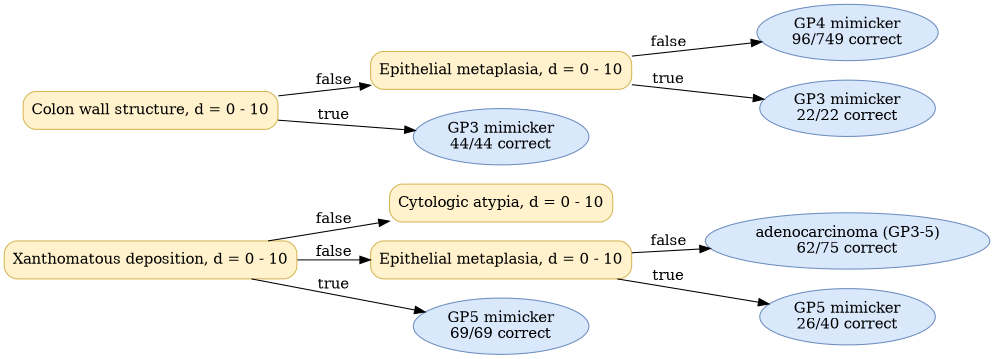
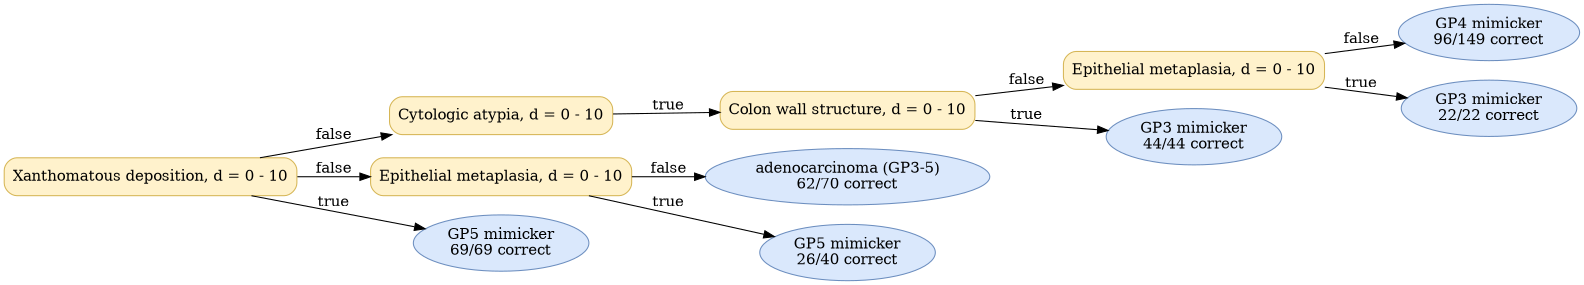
(848, 40) -> (1489, 40)
none -> (661, 113)
(848, 248) -> (848, 184)
